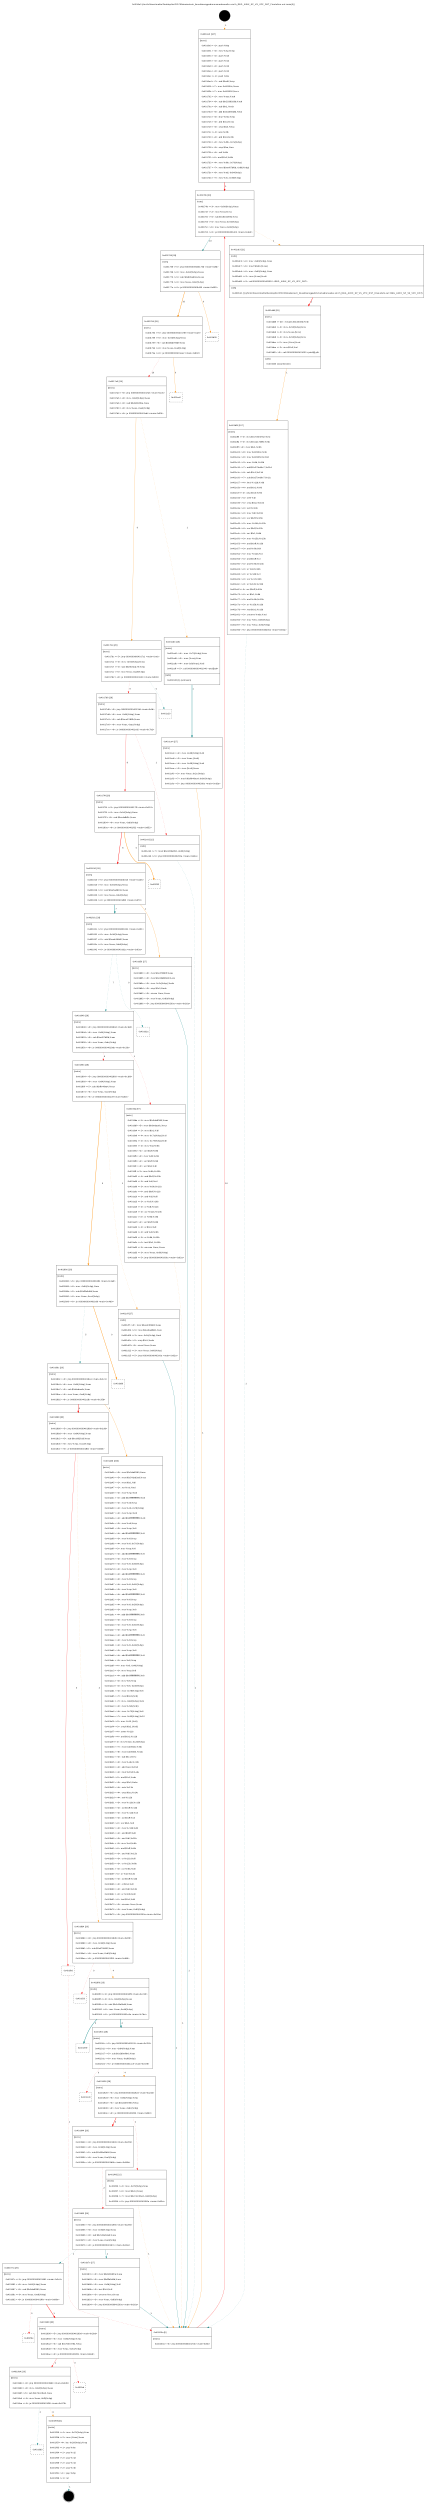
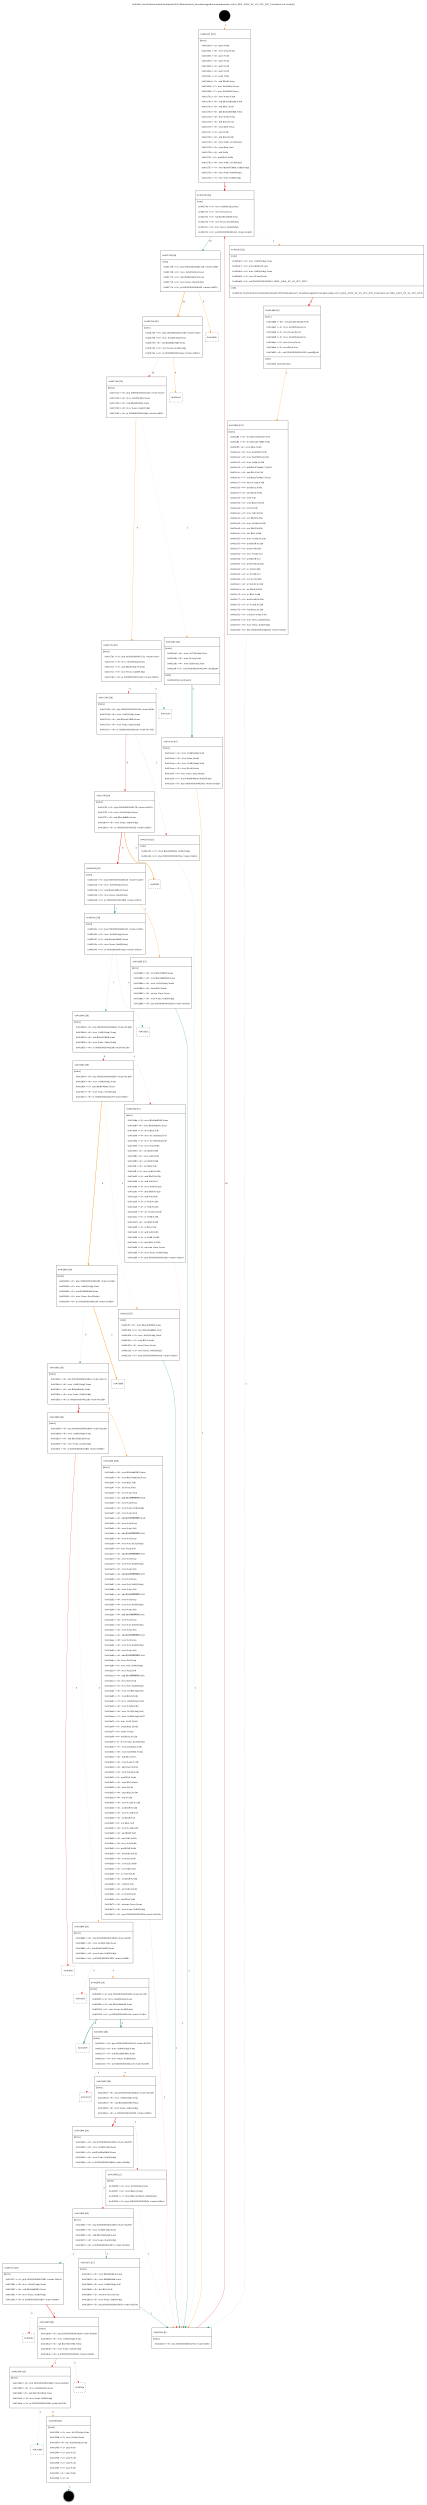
(68, 2182) -> (164, 2123)
